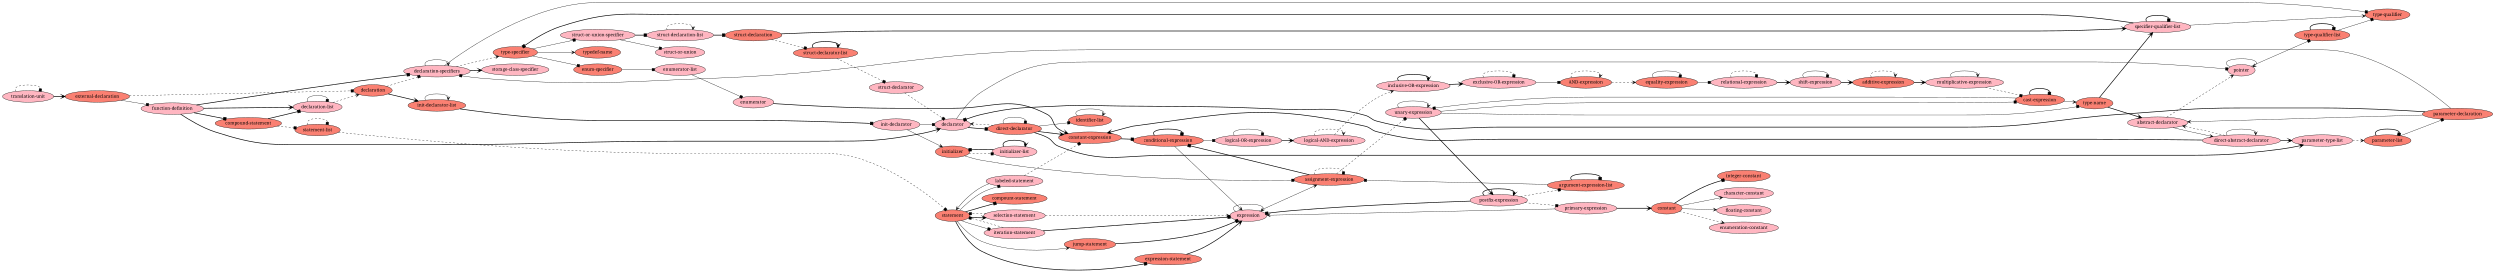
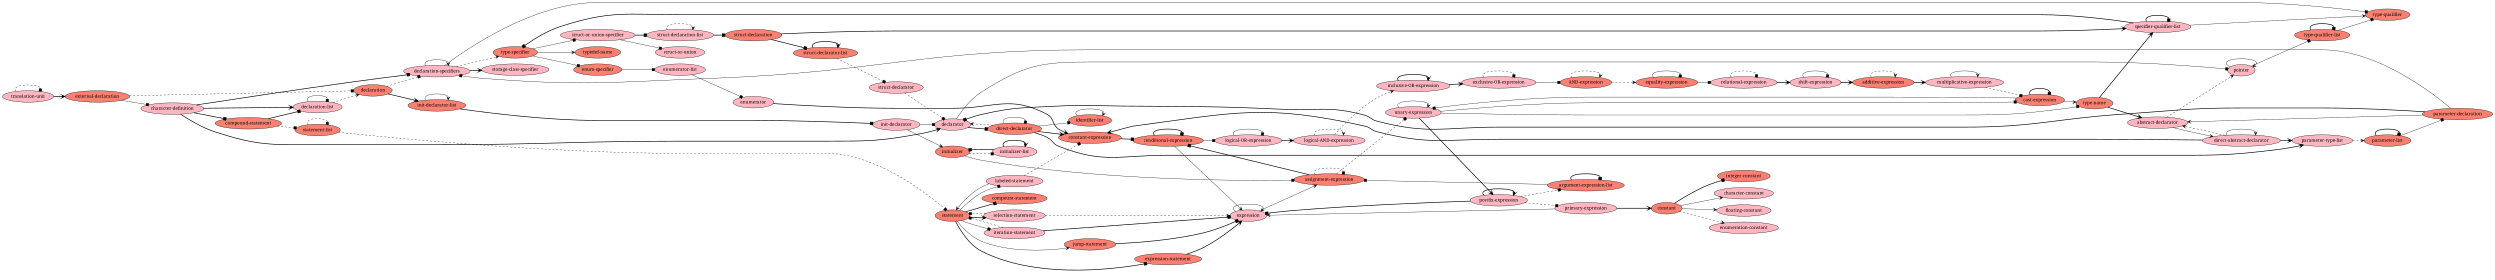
(787, 44) -> (787, 44)
(172, 109) -> (172, 109)
